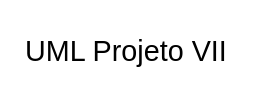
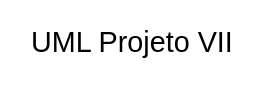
(126, 51) -> (132, 42)
